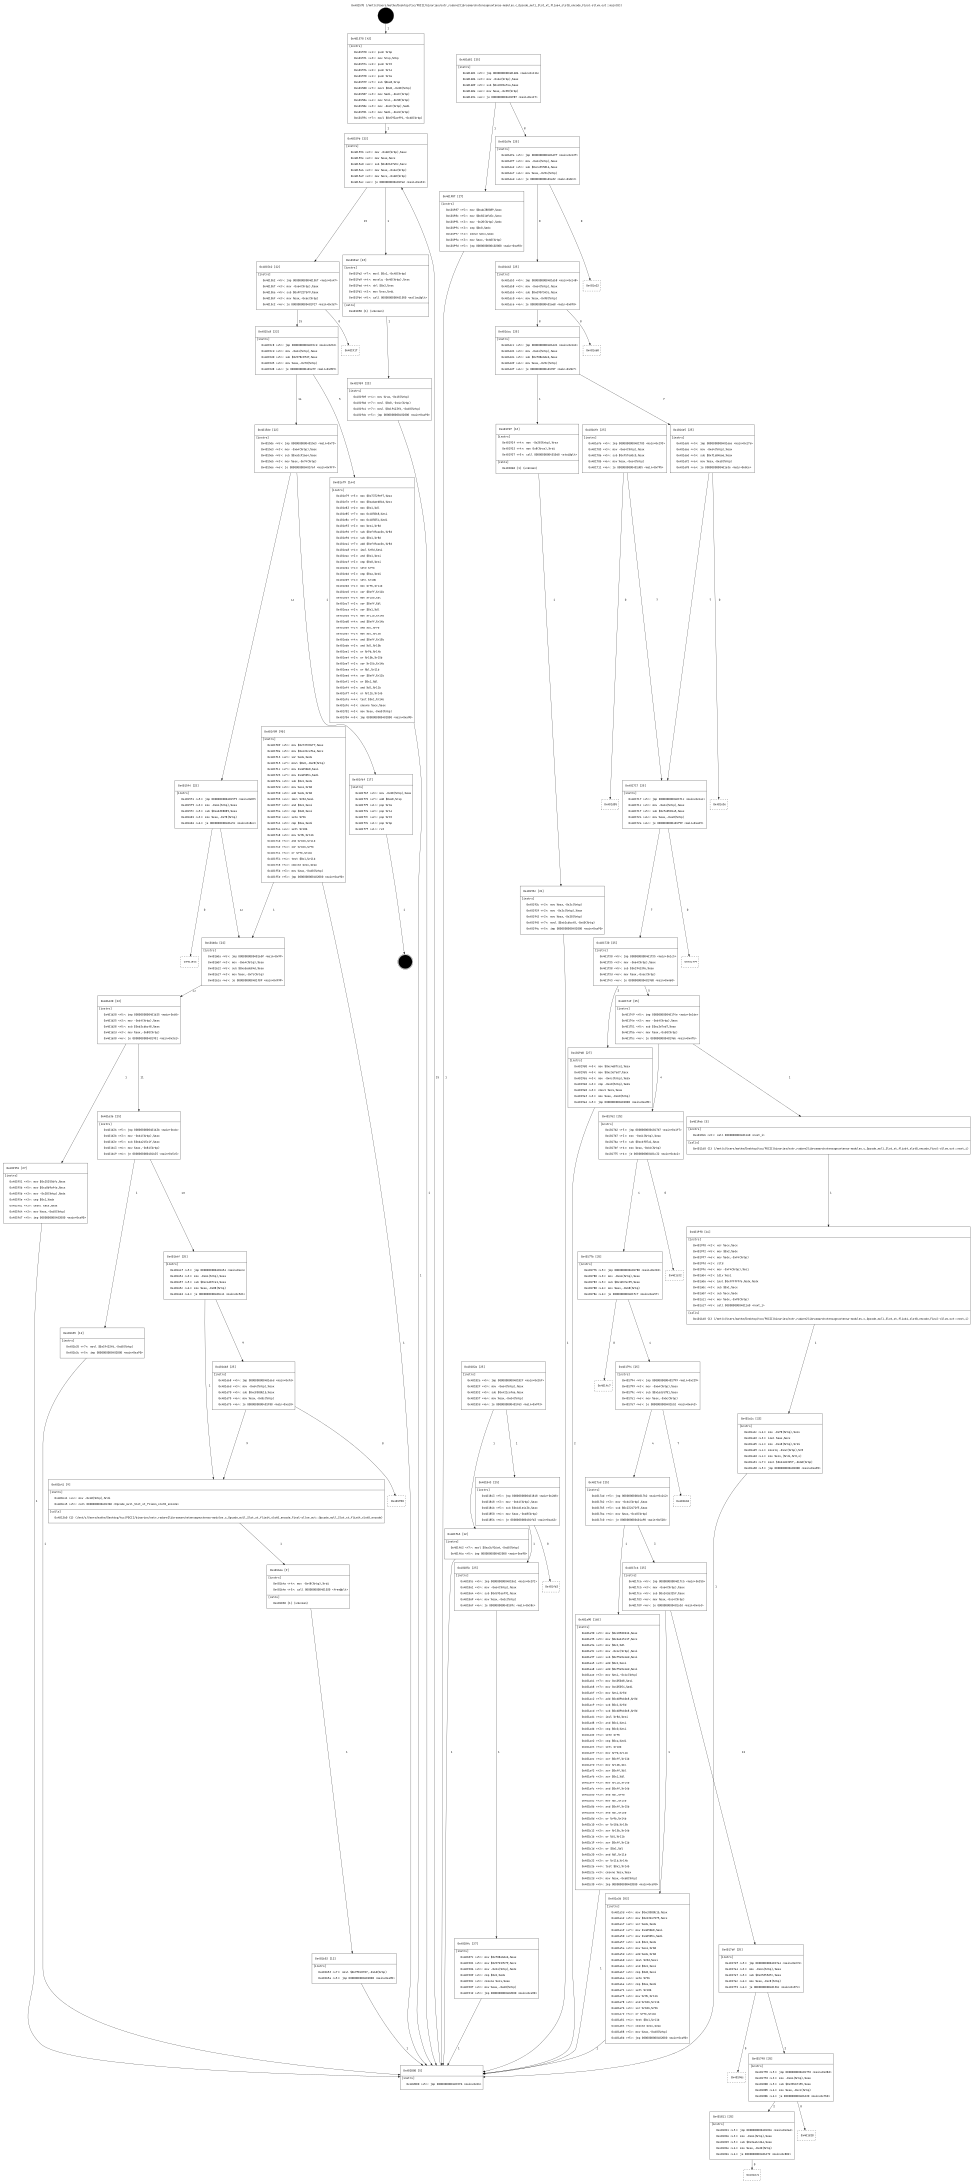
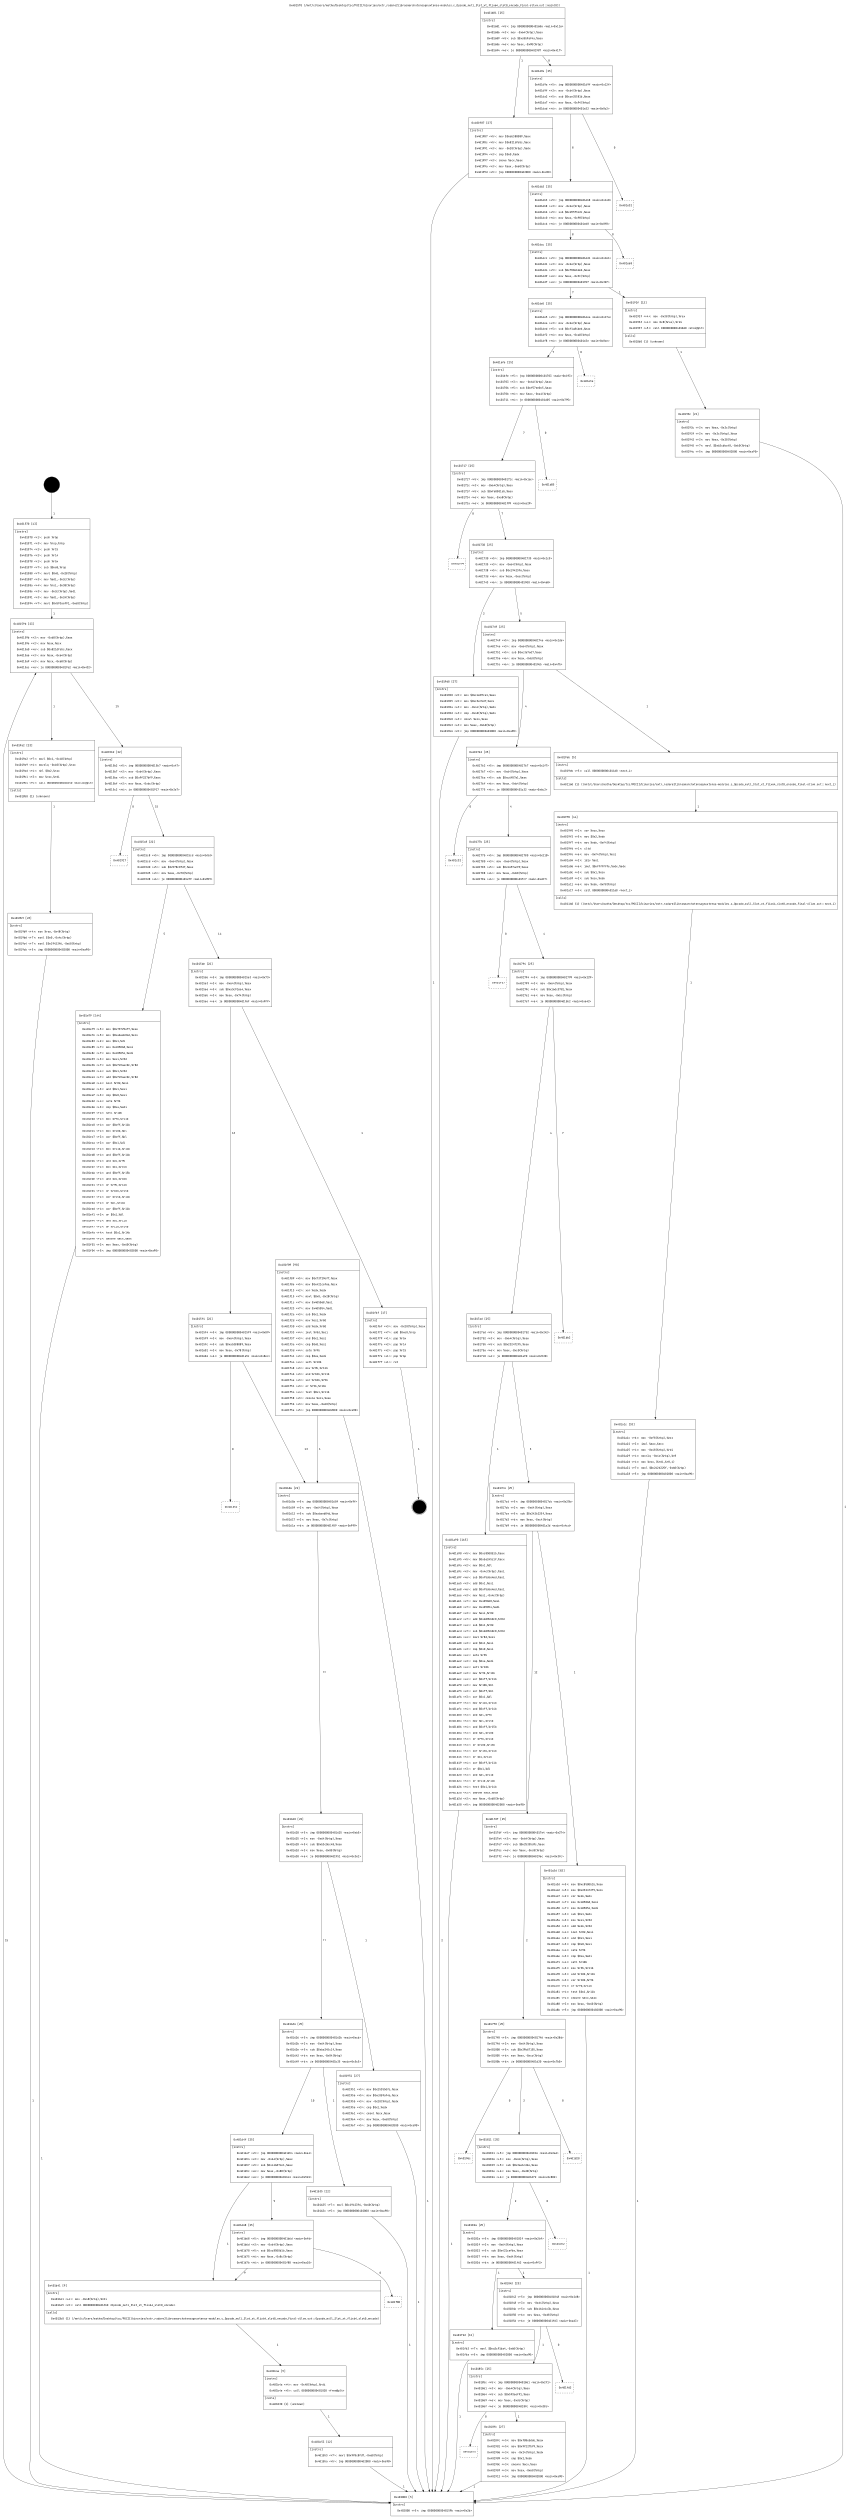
(688, 626) -> (552, 351)
(747, 2031) -> (487, 2109)
none -> (511, 2200)
none -> (469, 2452)
